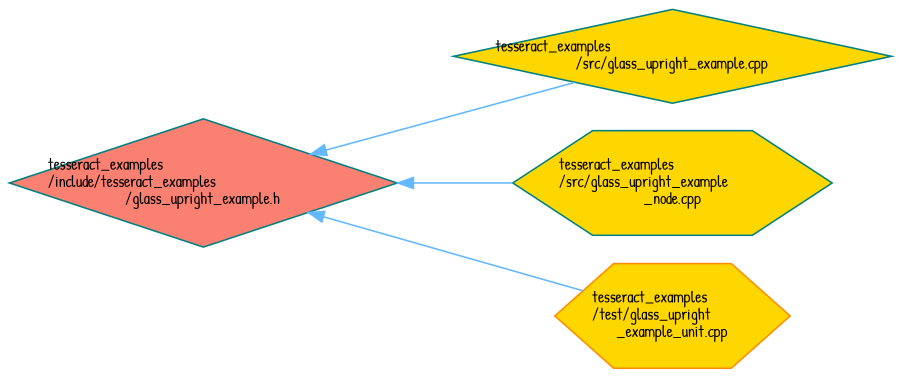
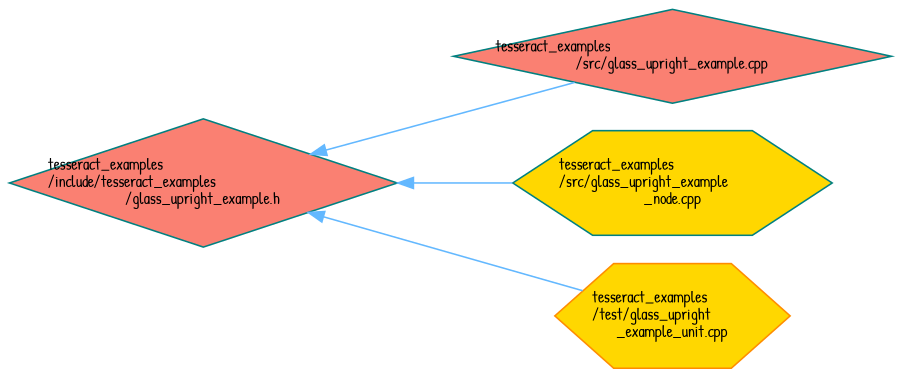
(672, 56) -> (672, 56)
